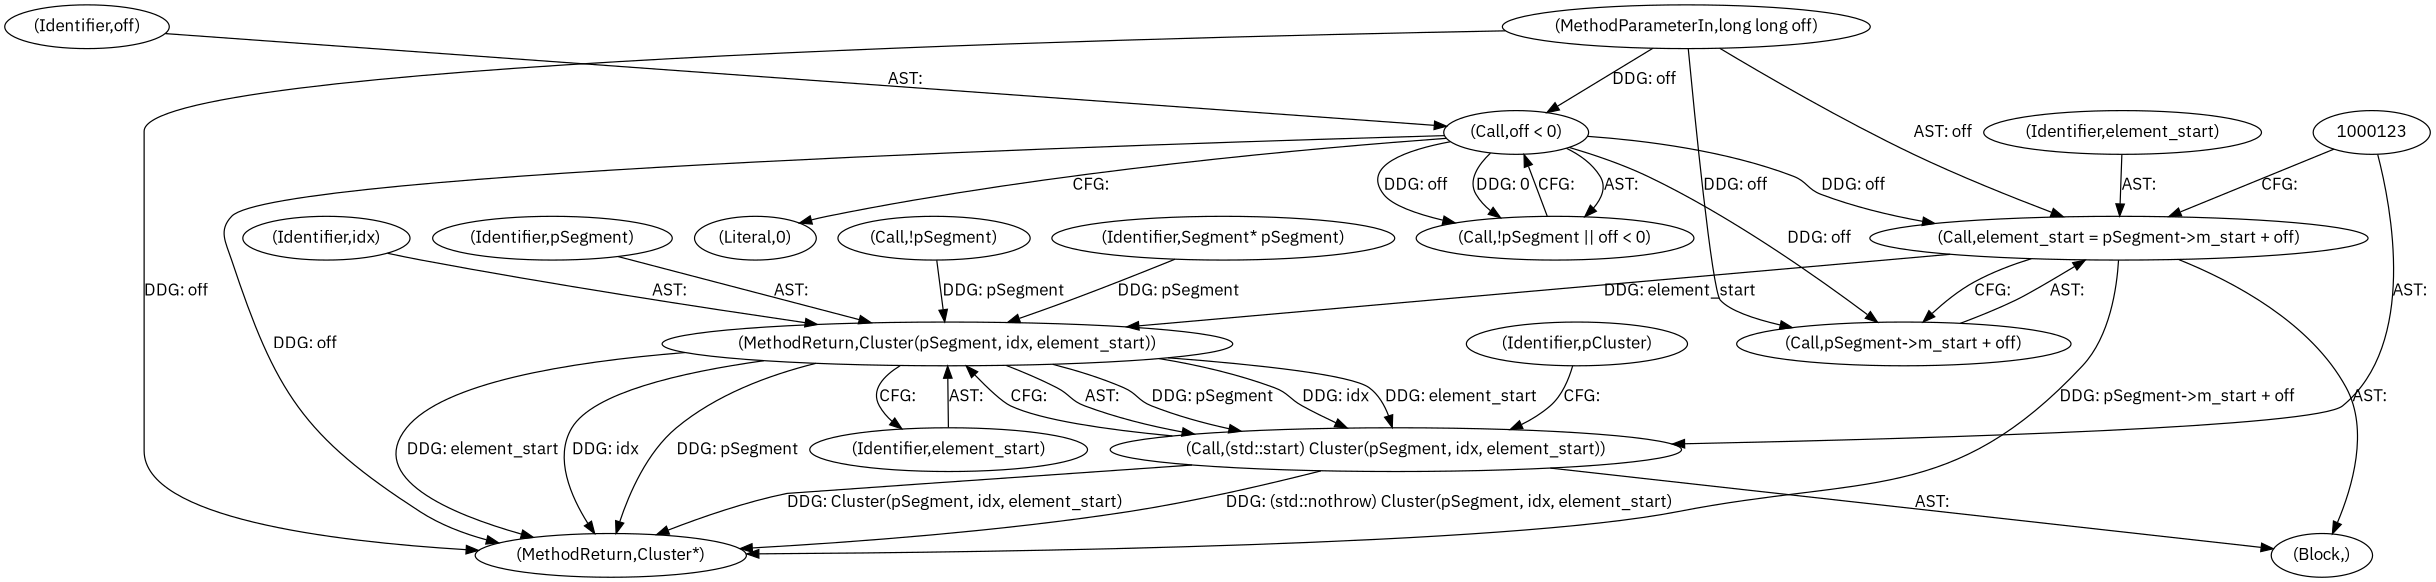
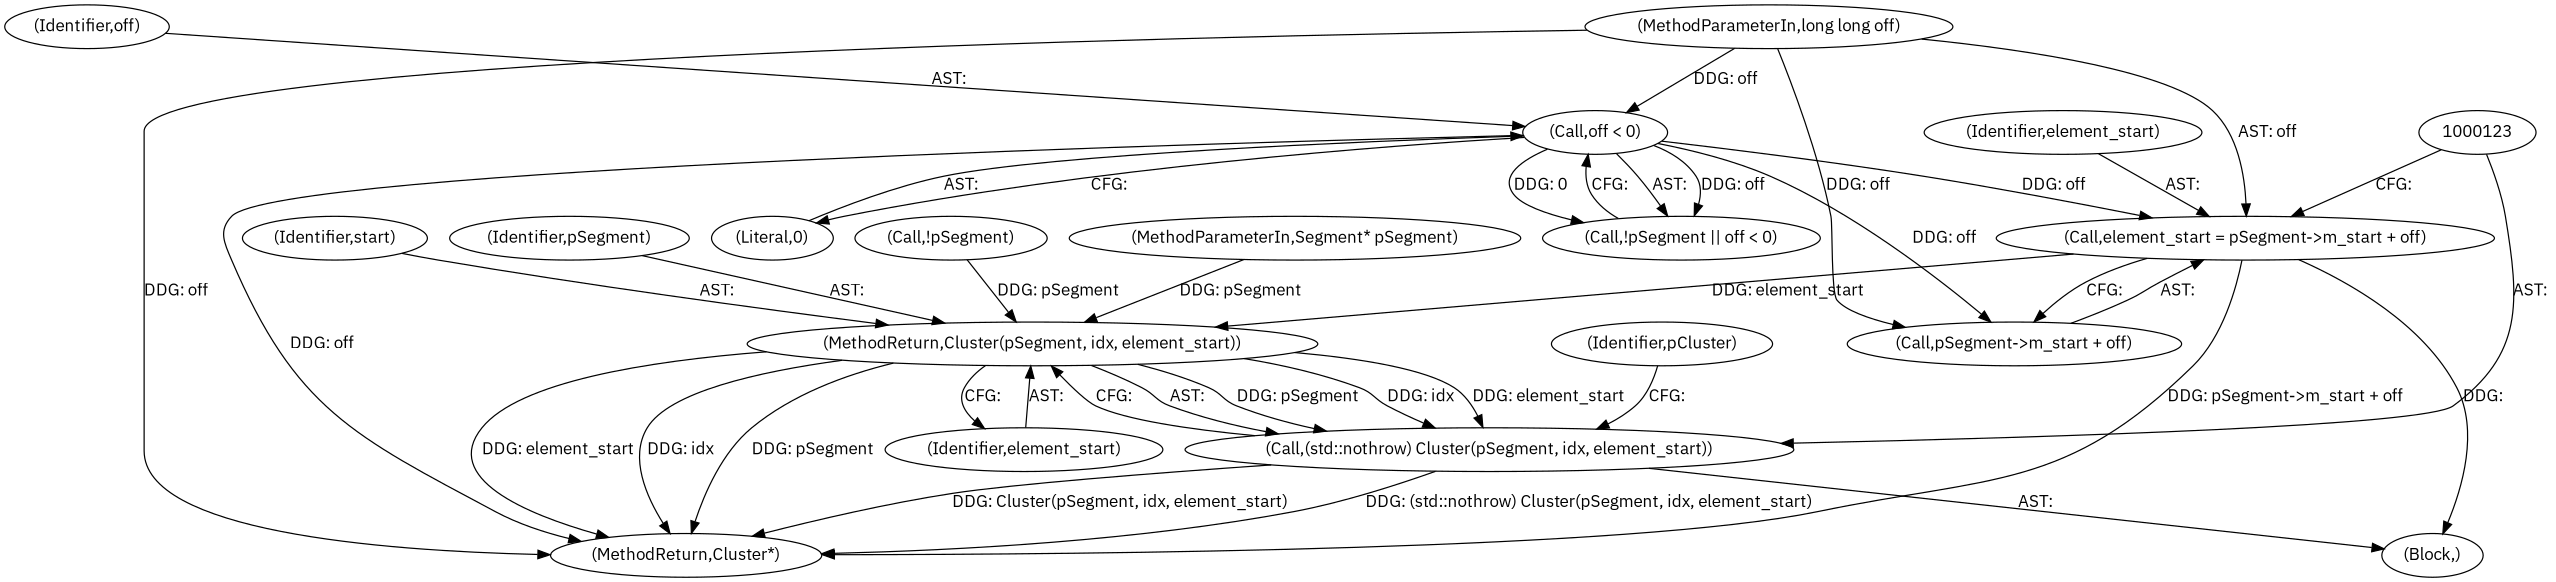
none -> (1156, 154)
(326, 238) -> (335, 238)
(1223, 238) -> (1295, 238)
(2372, 397) -> (2485, 397)
(1396, 450) -> (1489, 450)
